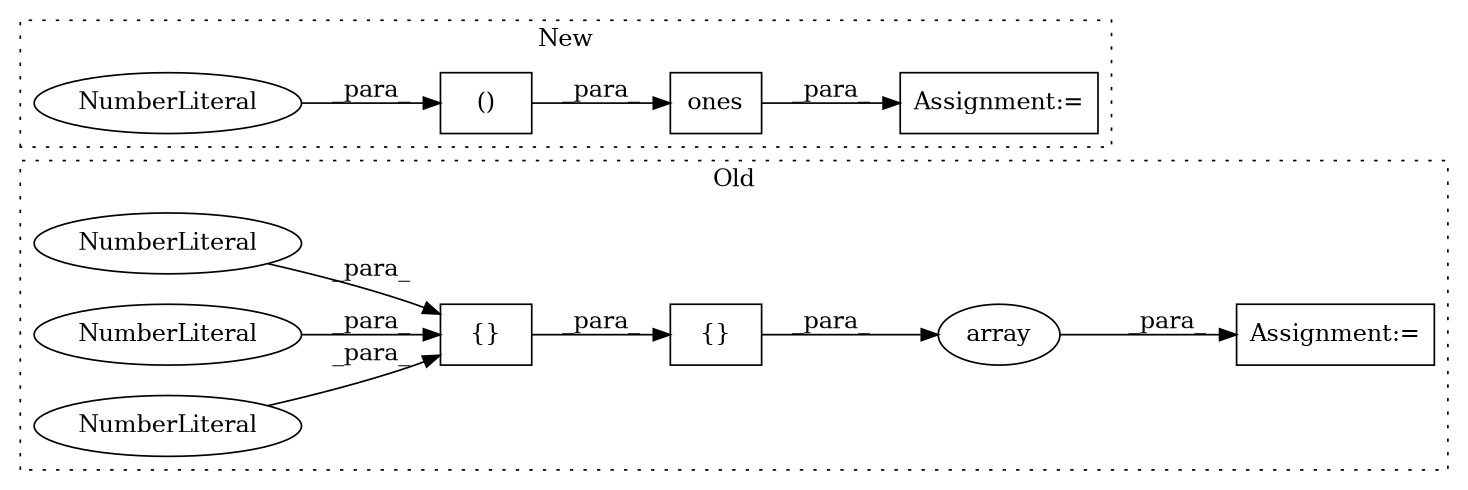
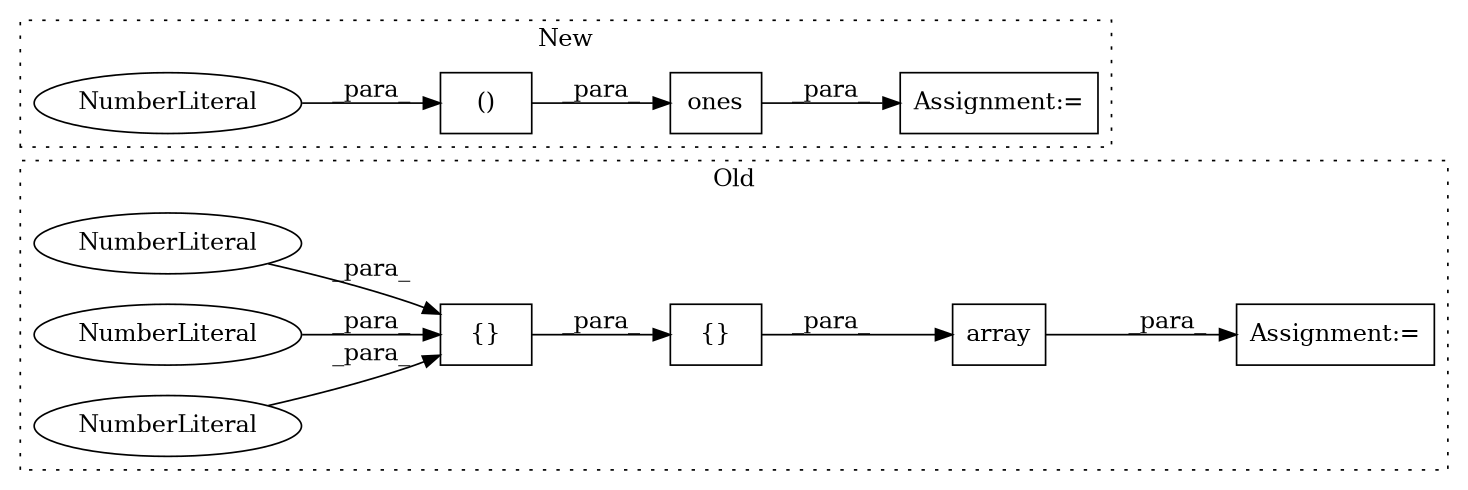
(999, 335) -> (999, 335)
